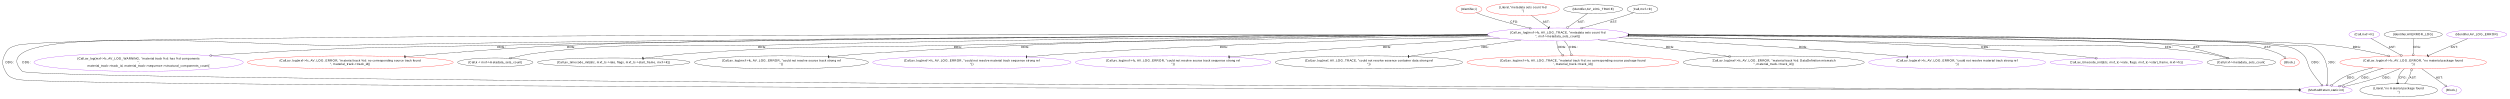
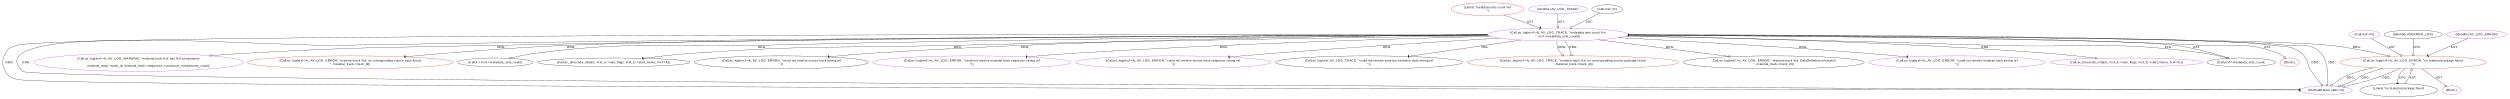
(1469, 9) -> none
(1593, 9) -> (1558, 9)
